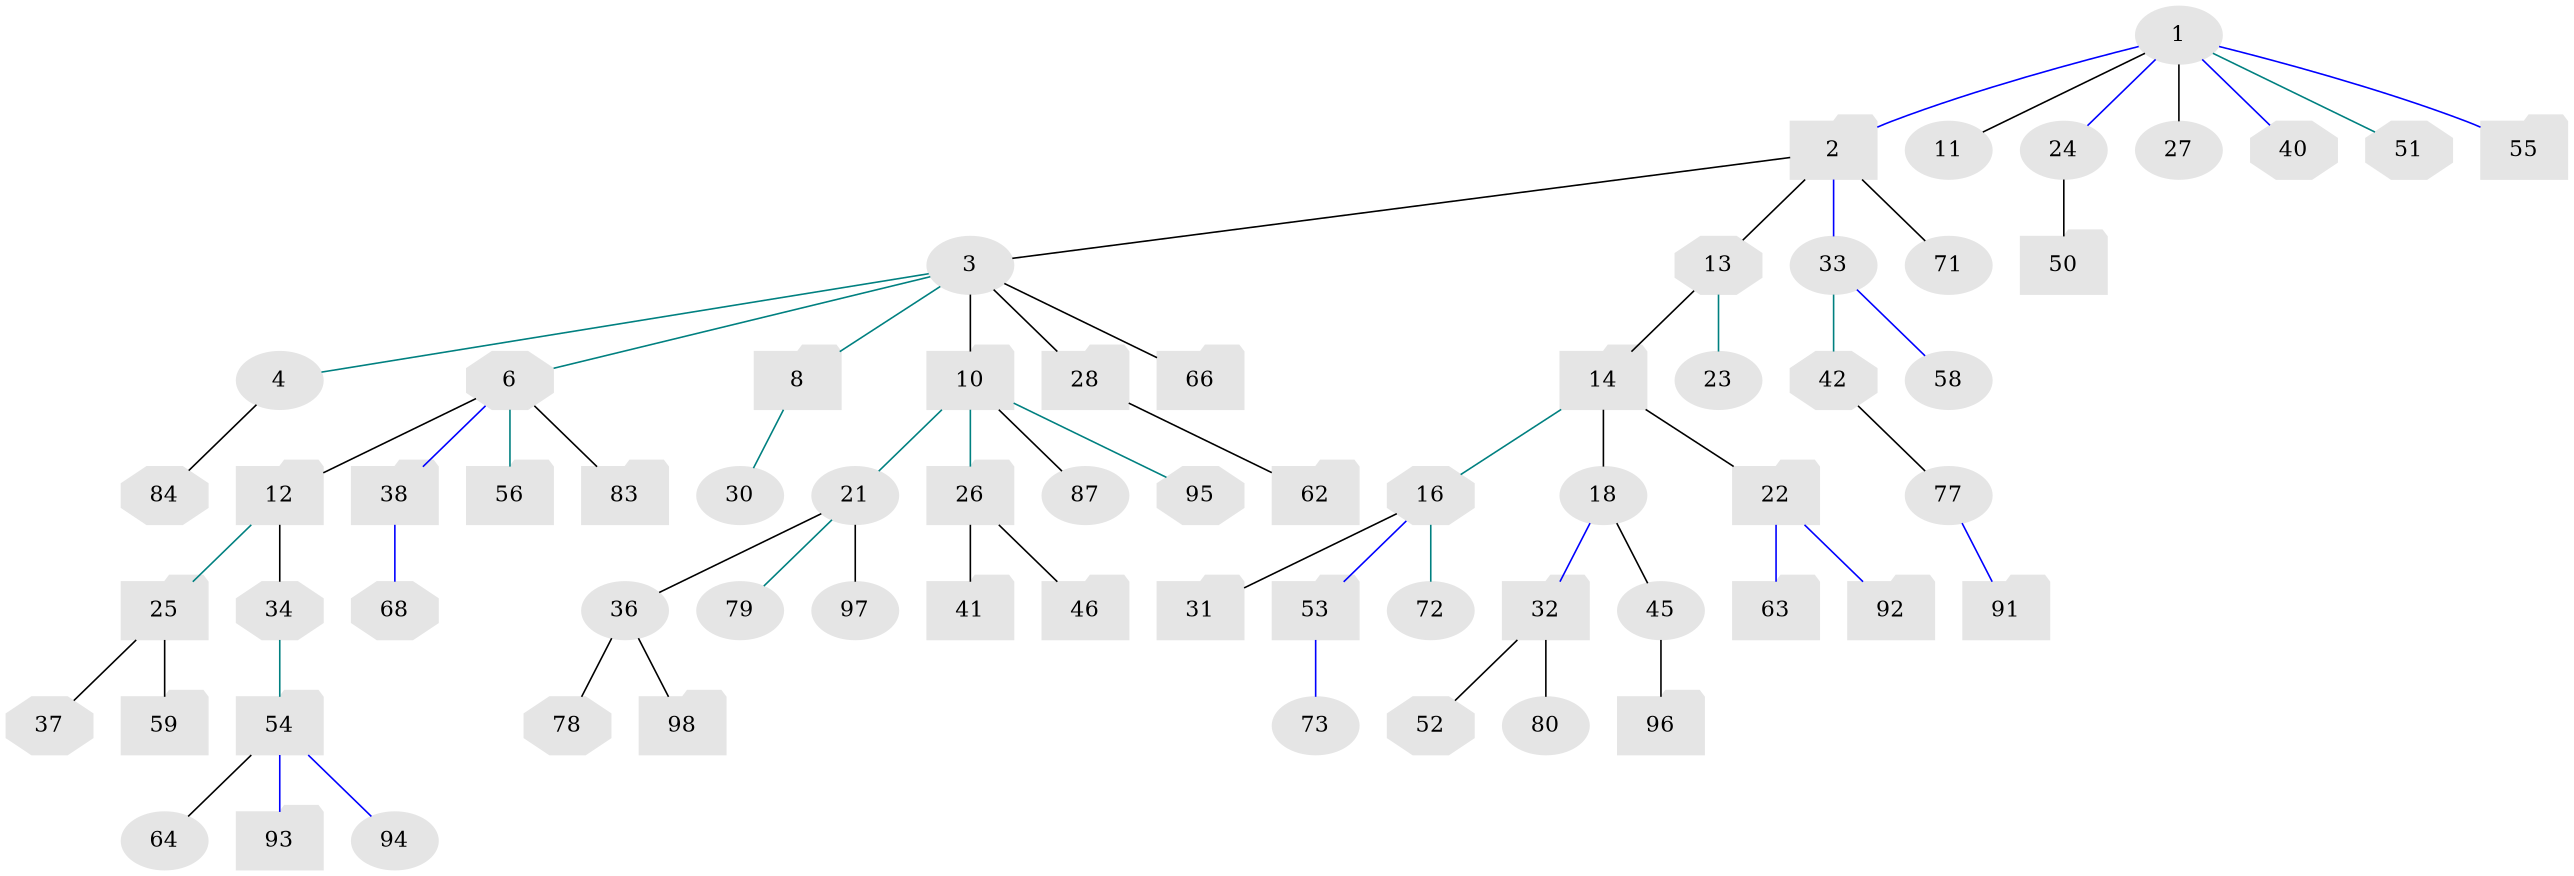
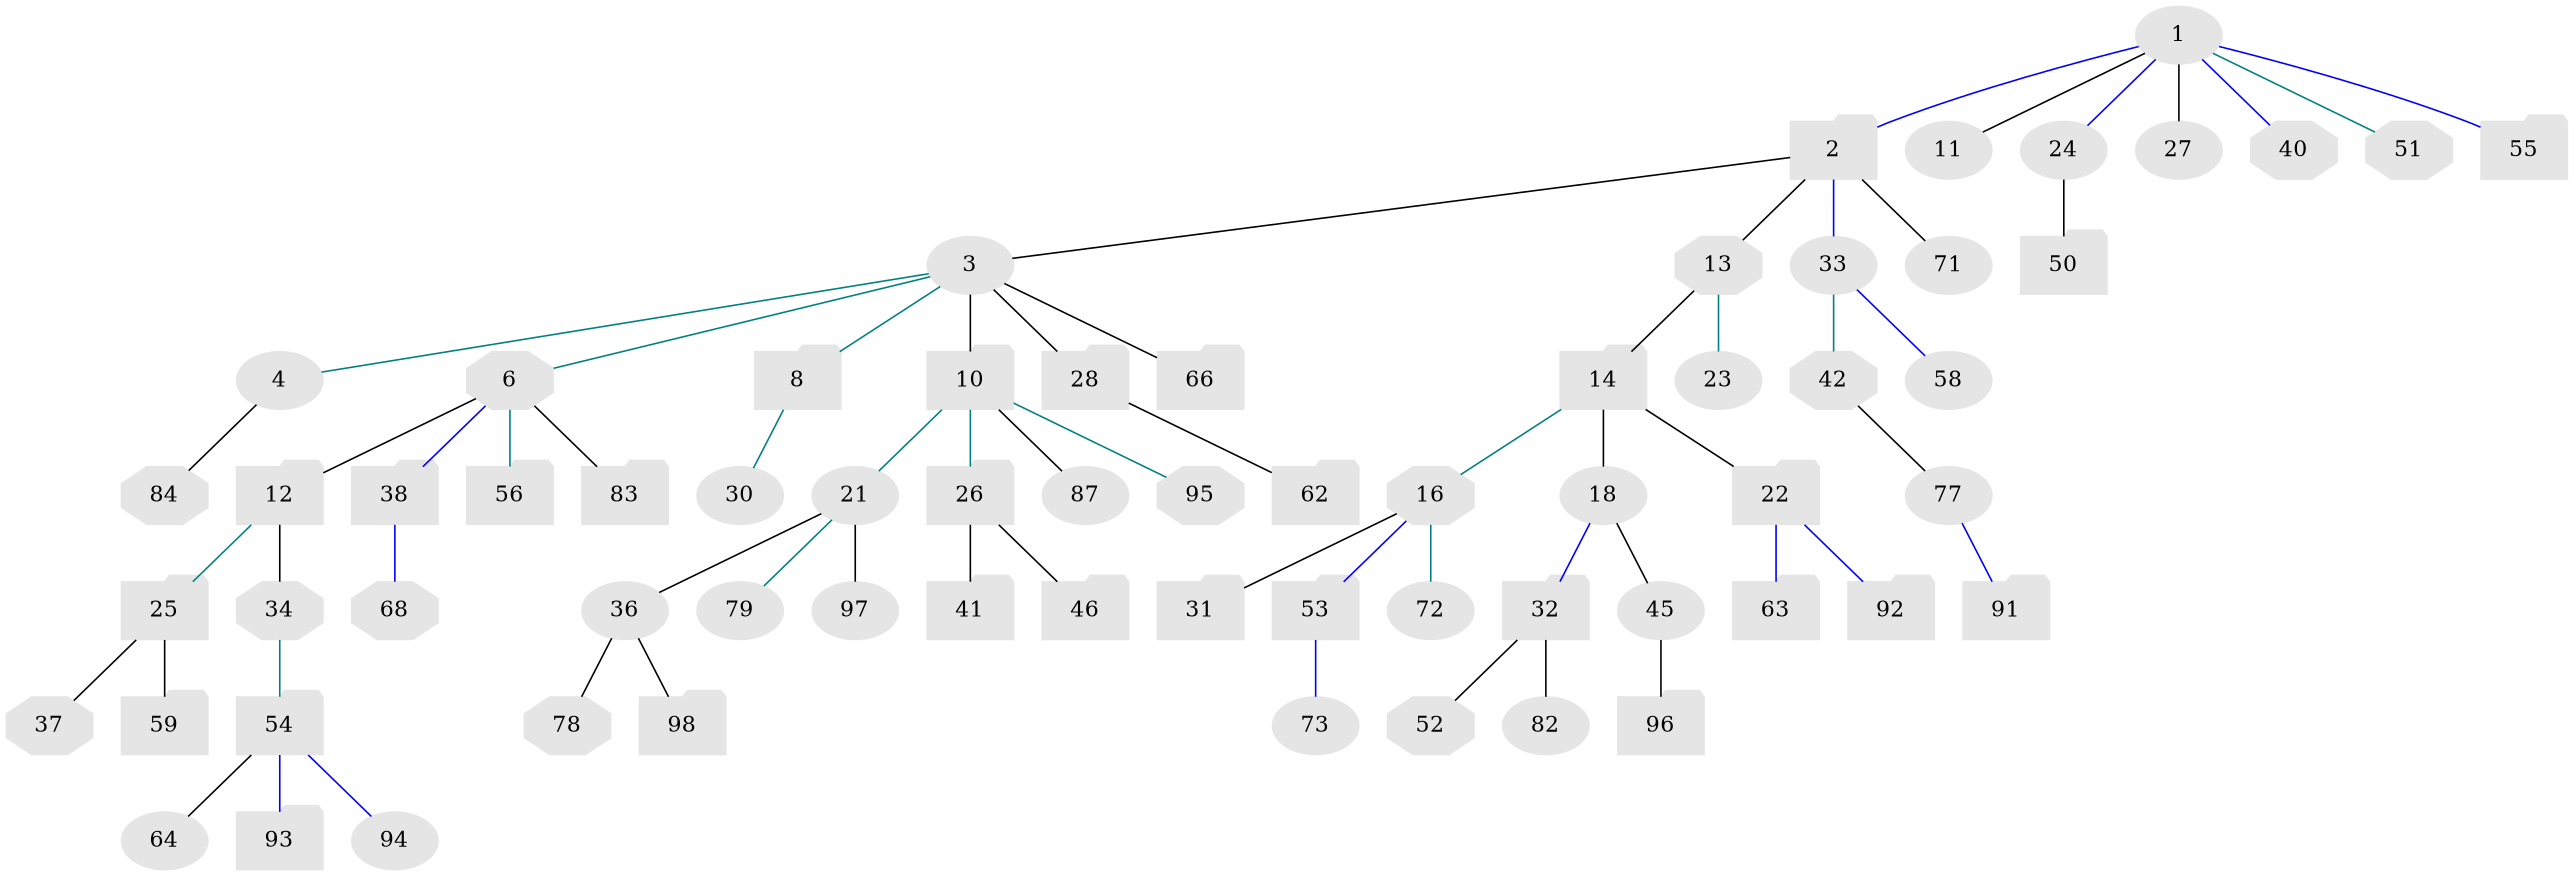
(1546, 726) -> (1546, 726)
